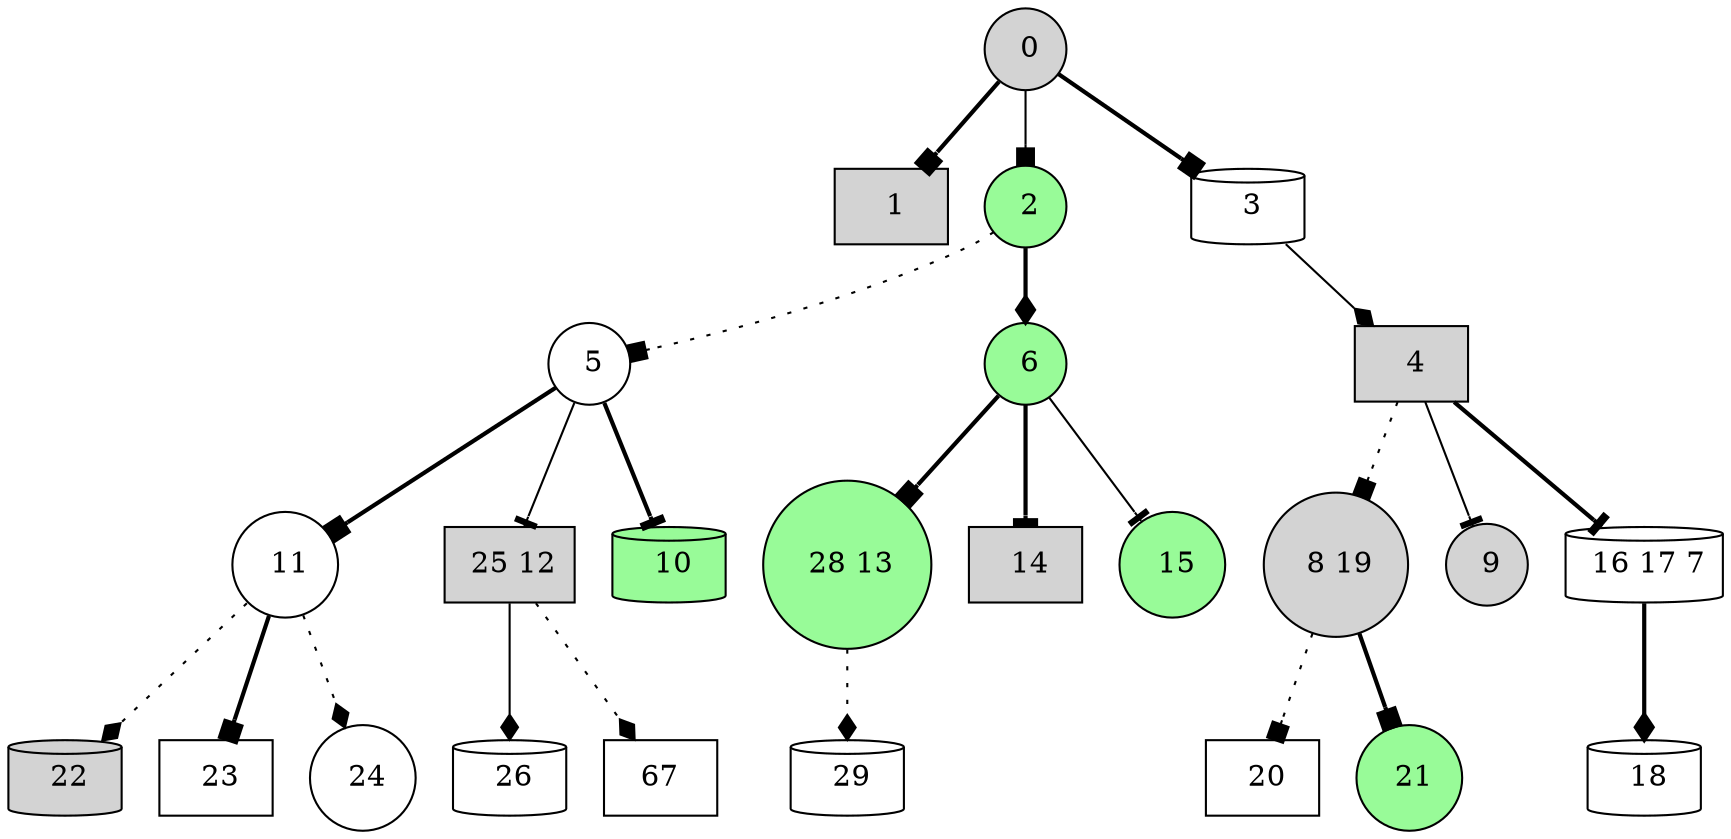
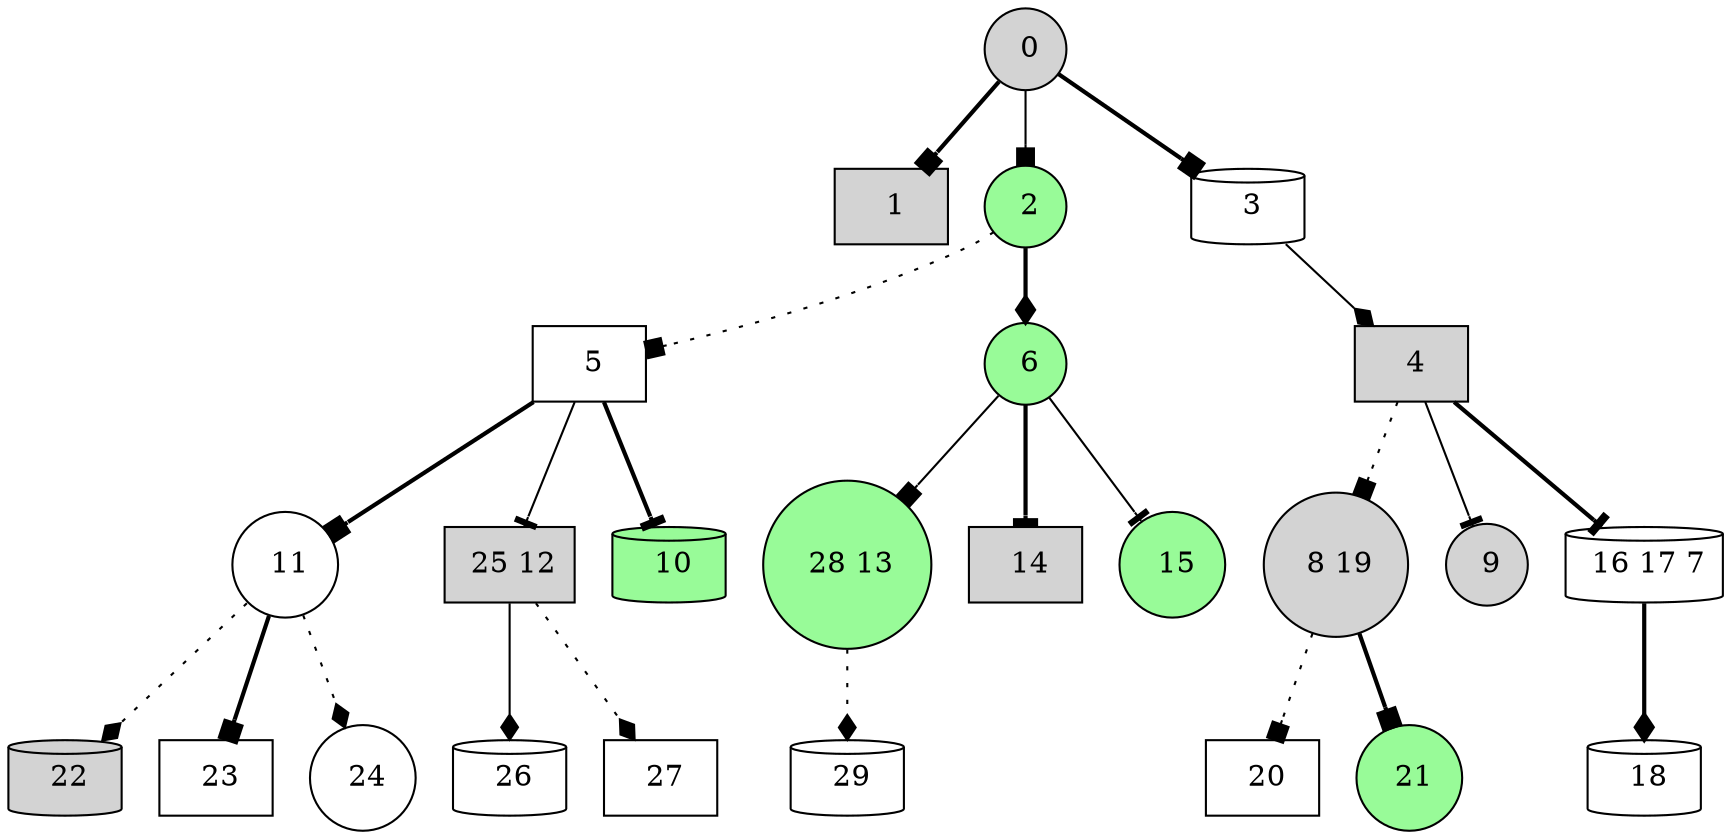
(589, 364) -> (589, 364)
(958, 440) -> (958, 440)
(661, 778) -> (661, 778)
